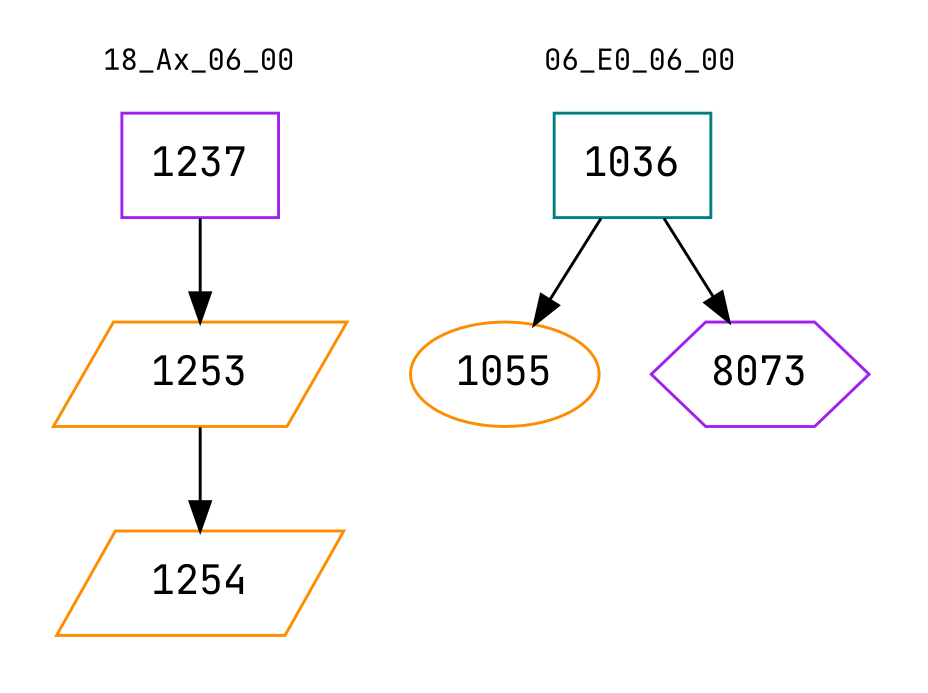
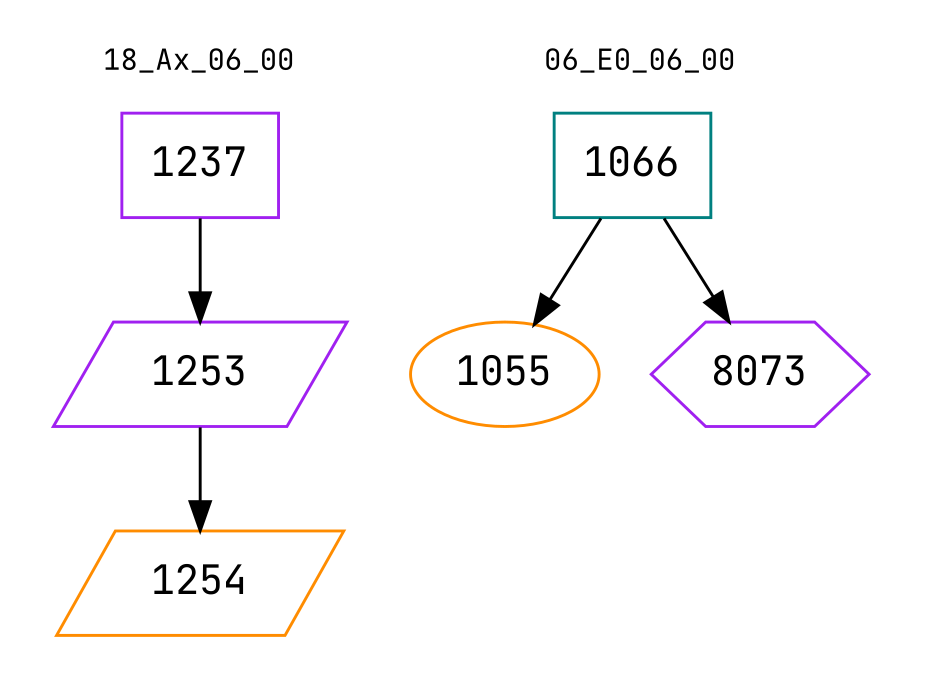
(633, 165) -> (633, 165)
(200, 374) -> (200, 374)
